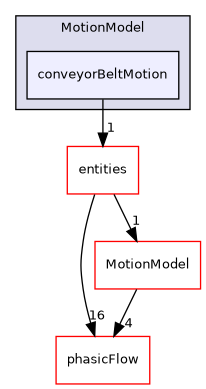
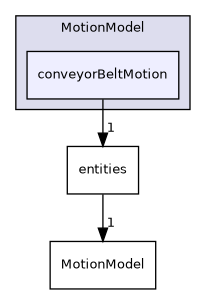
(103, 170) -> (103, 170)
(148, 265) -> (103, 265)
(103, 360) -> none
